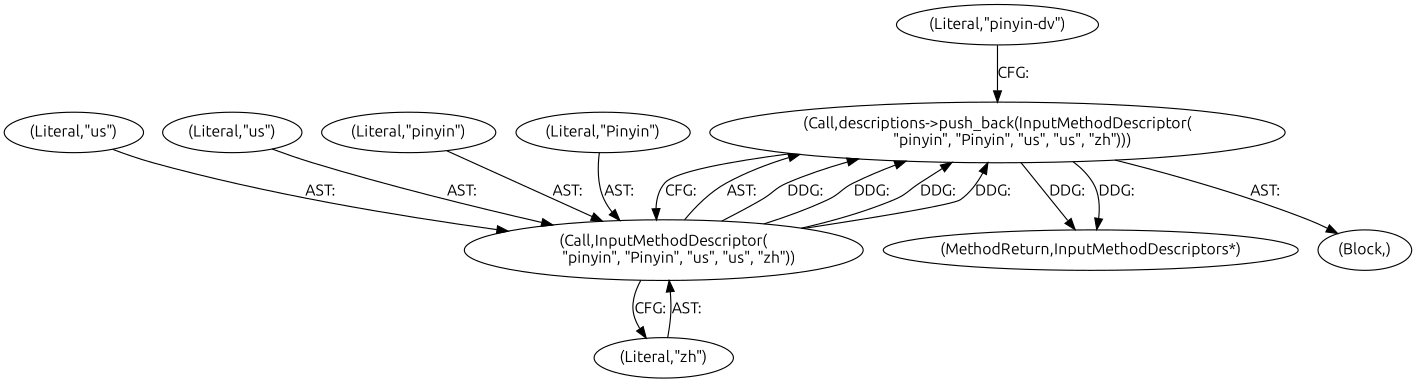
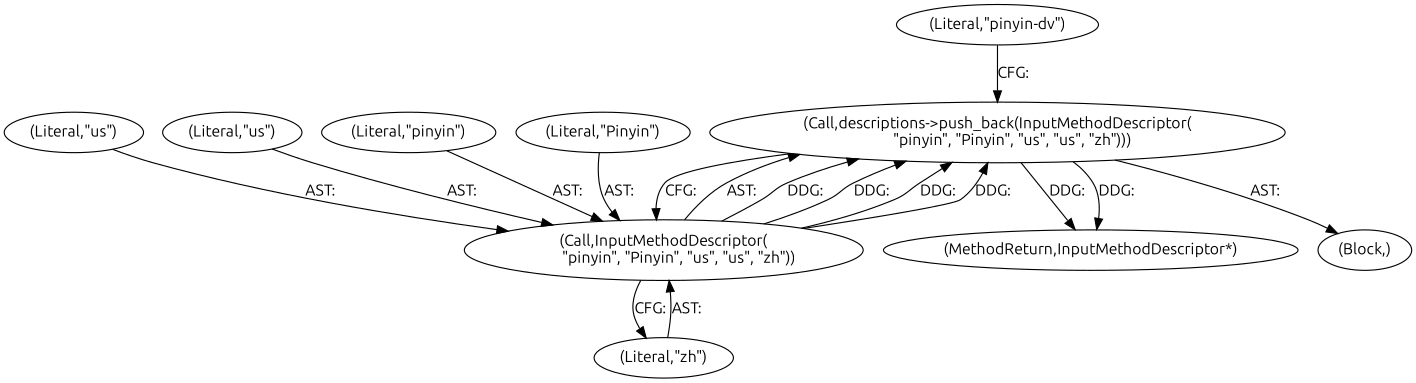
(1091, 250) -> (1091, 250)
